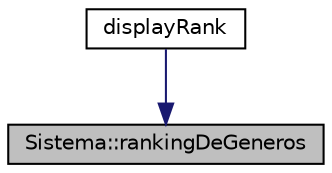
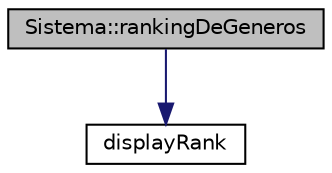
(166, 76) -> (166, 76)
